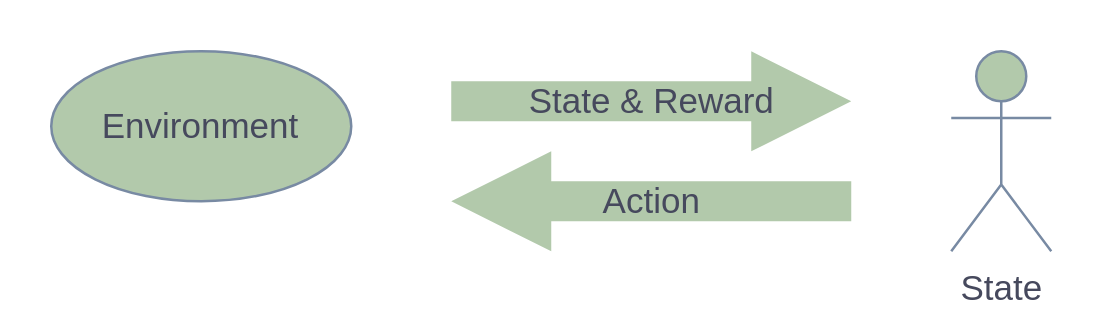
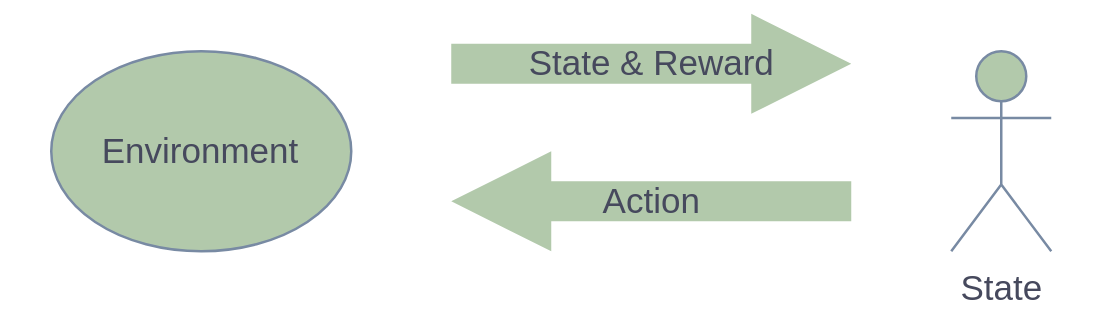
(651, 101) -> (651, 64)
(201, 126) -> (201, 151)
